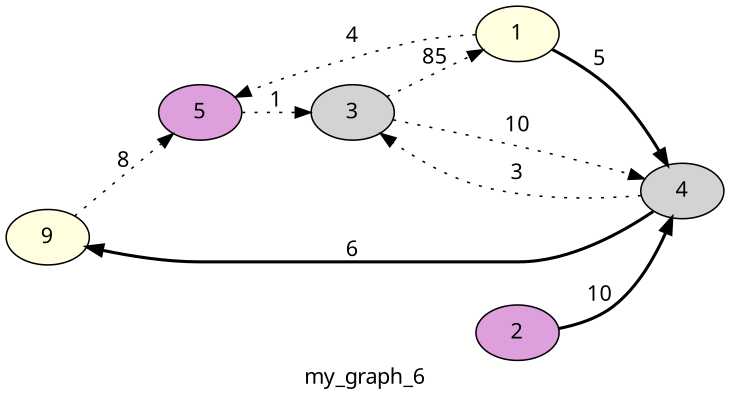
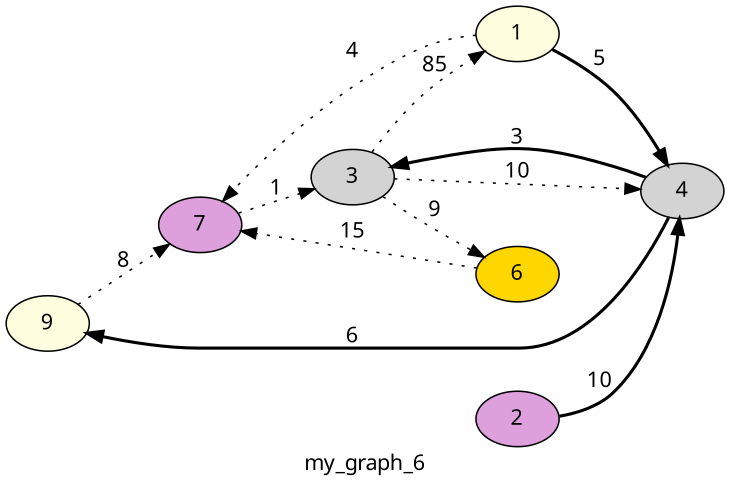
(200, 112) -> (200, 225)
(511, 193) -> (528, 149)
none -> (518, 274)
